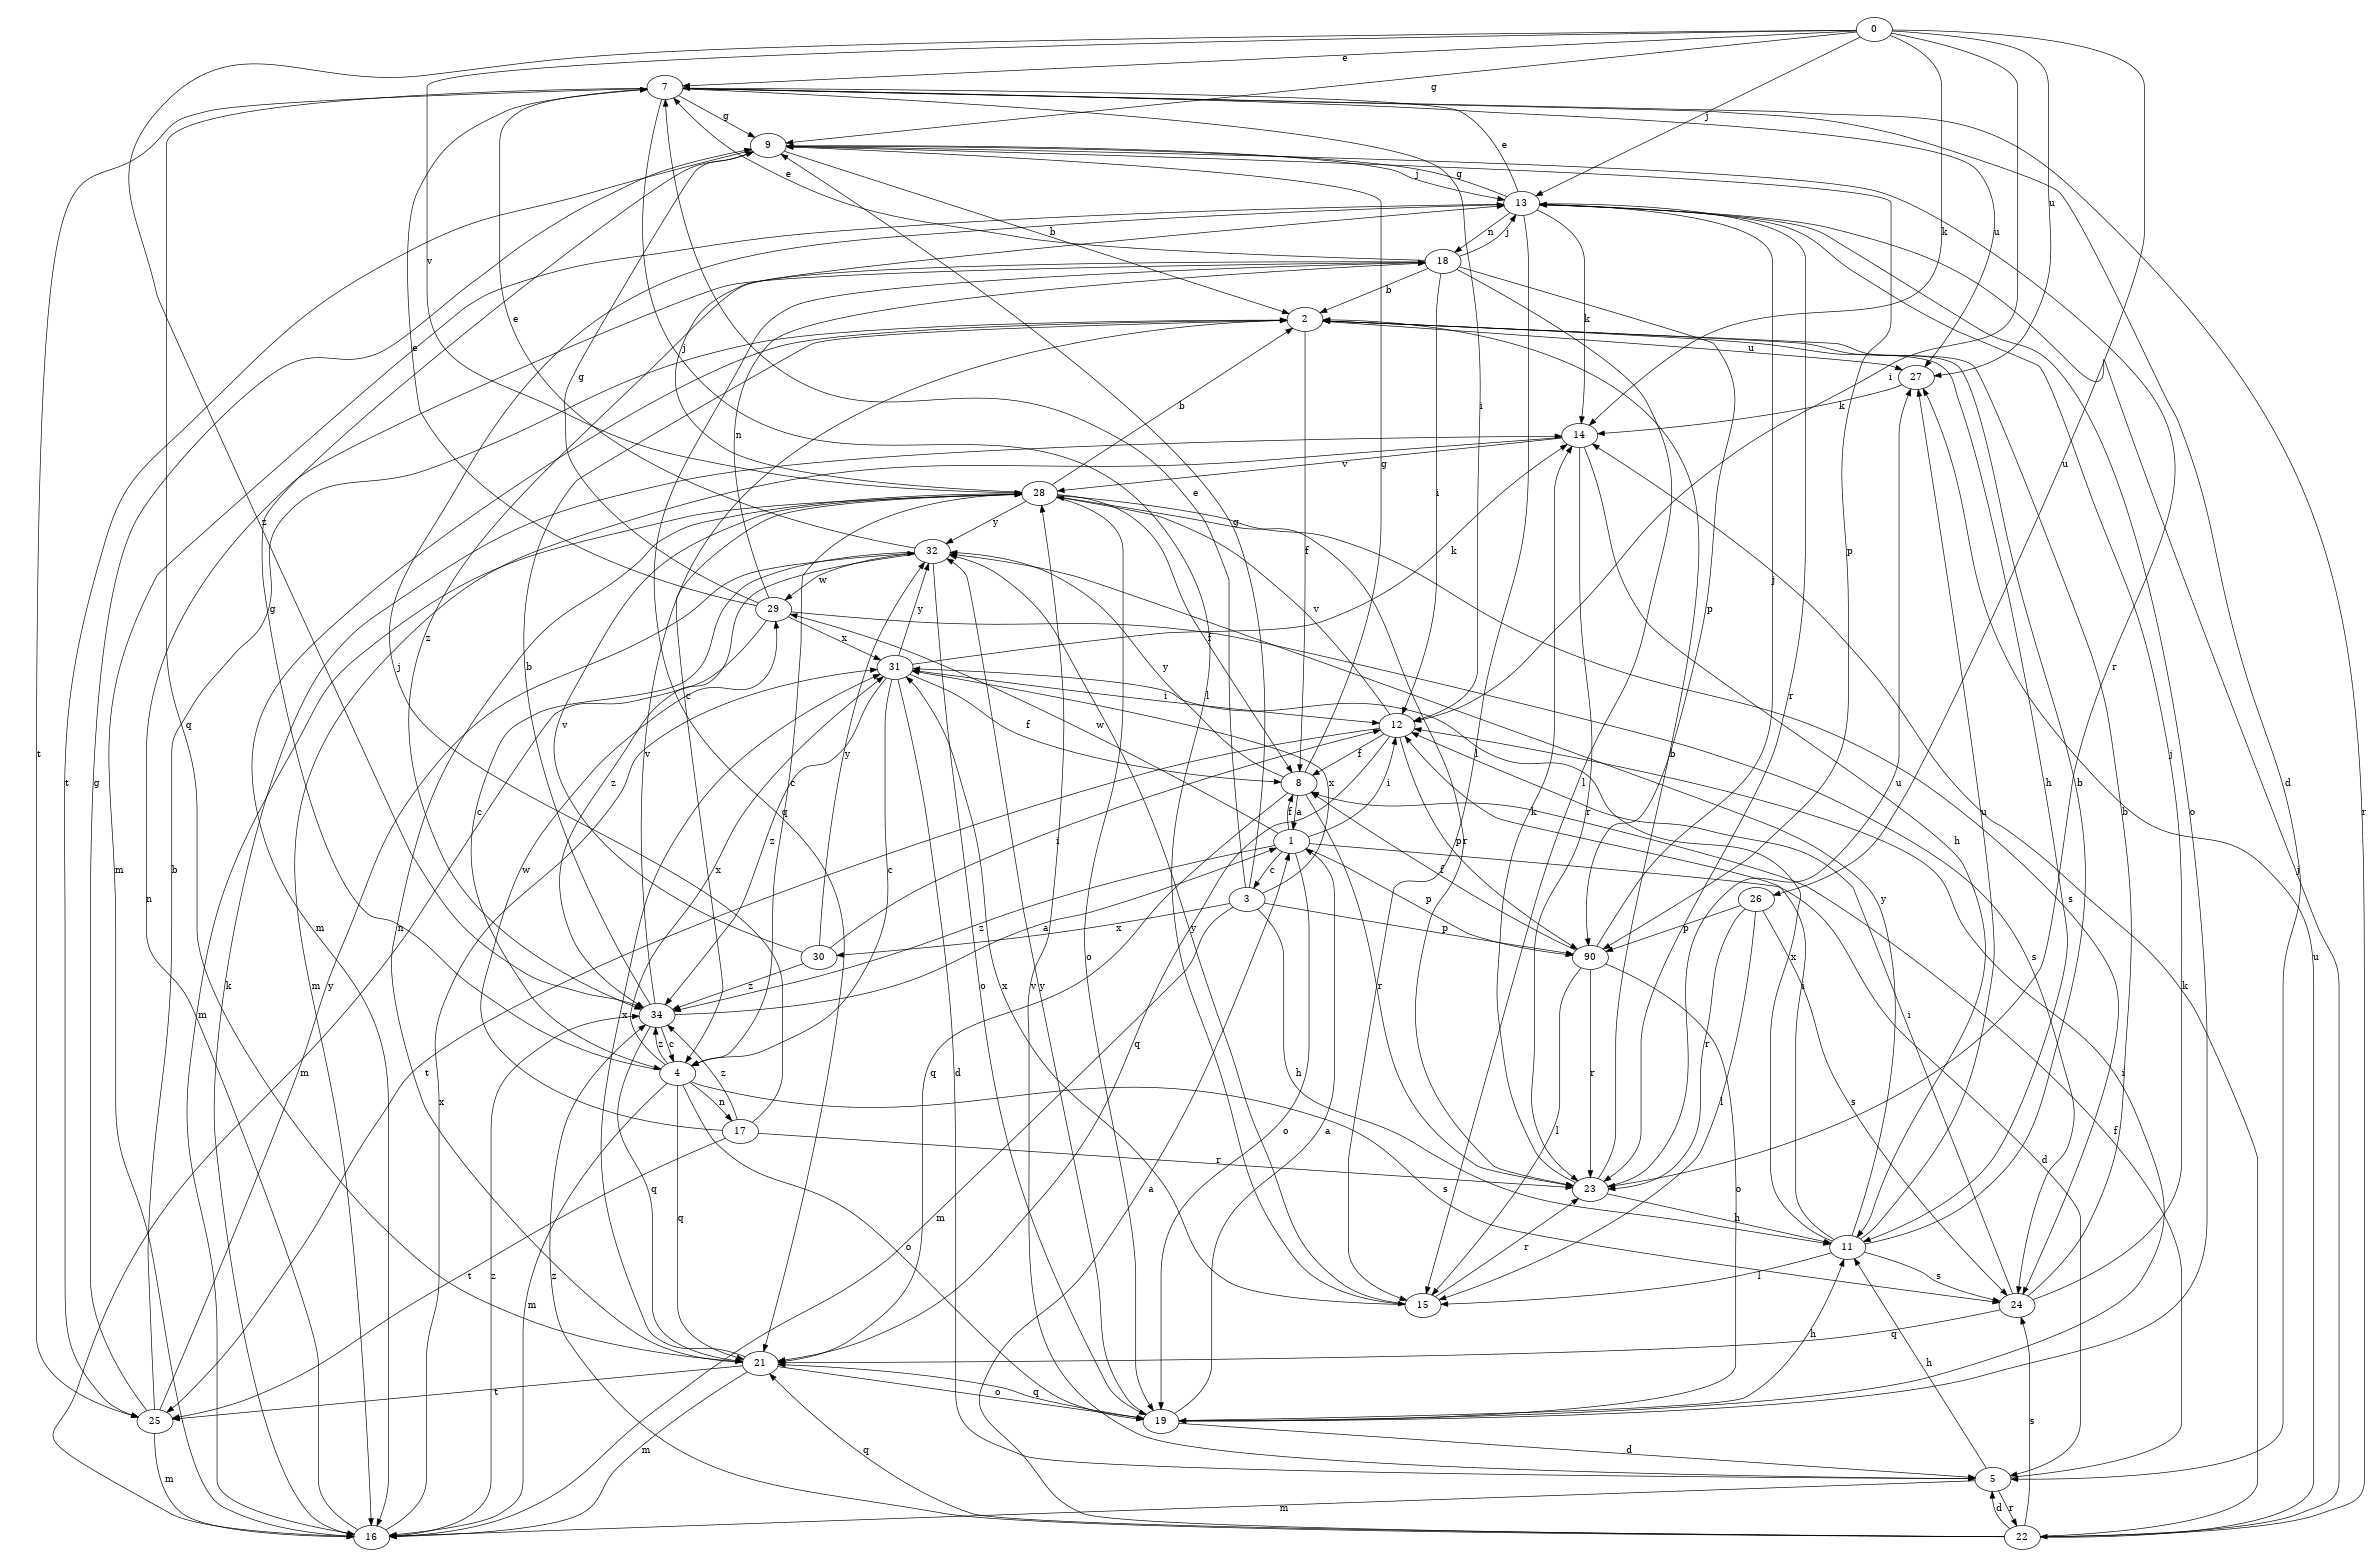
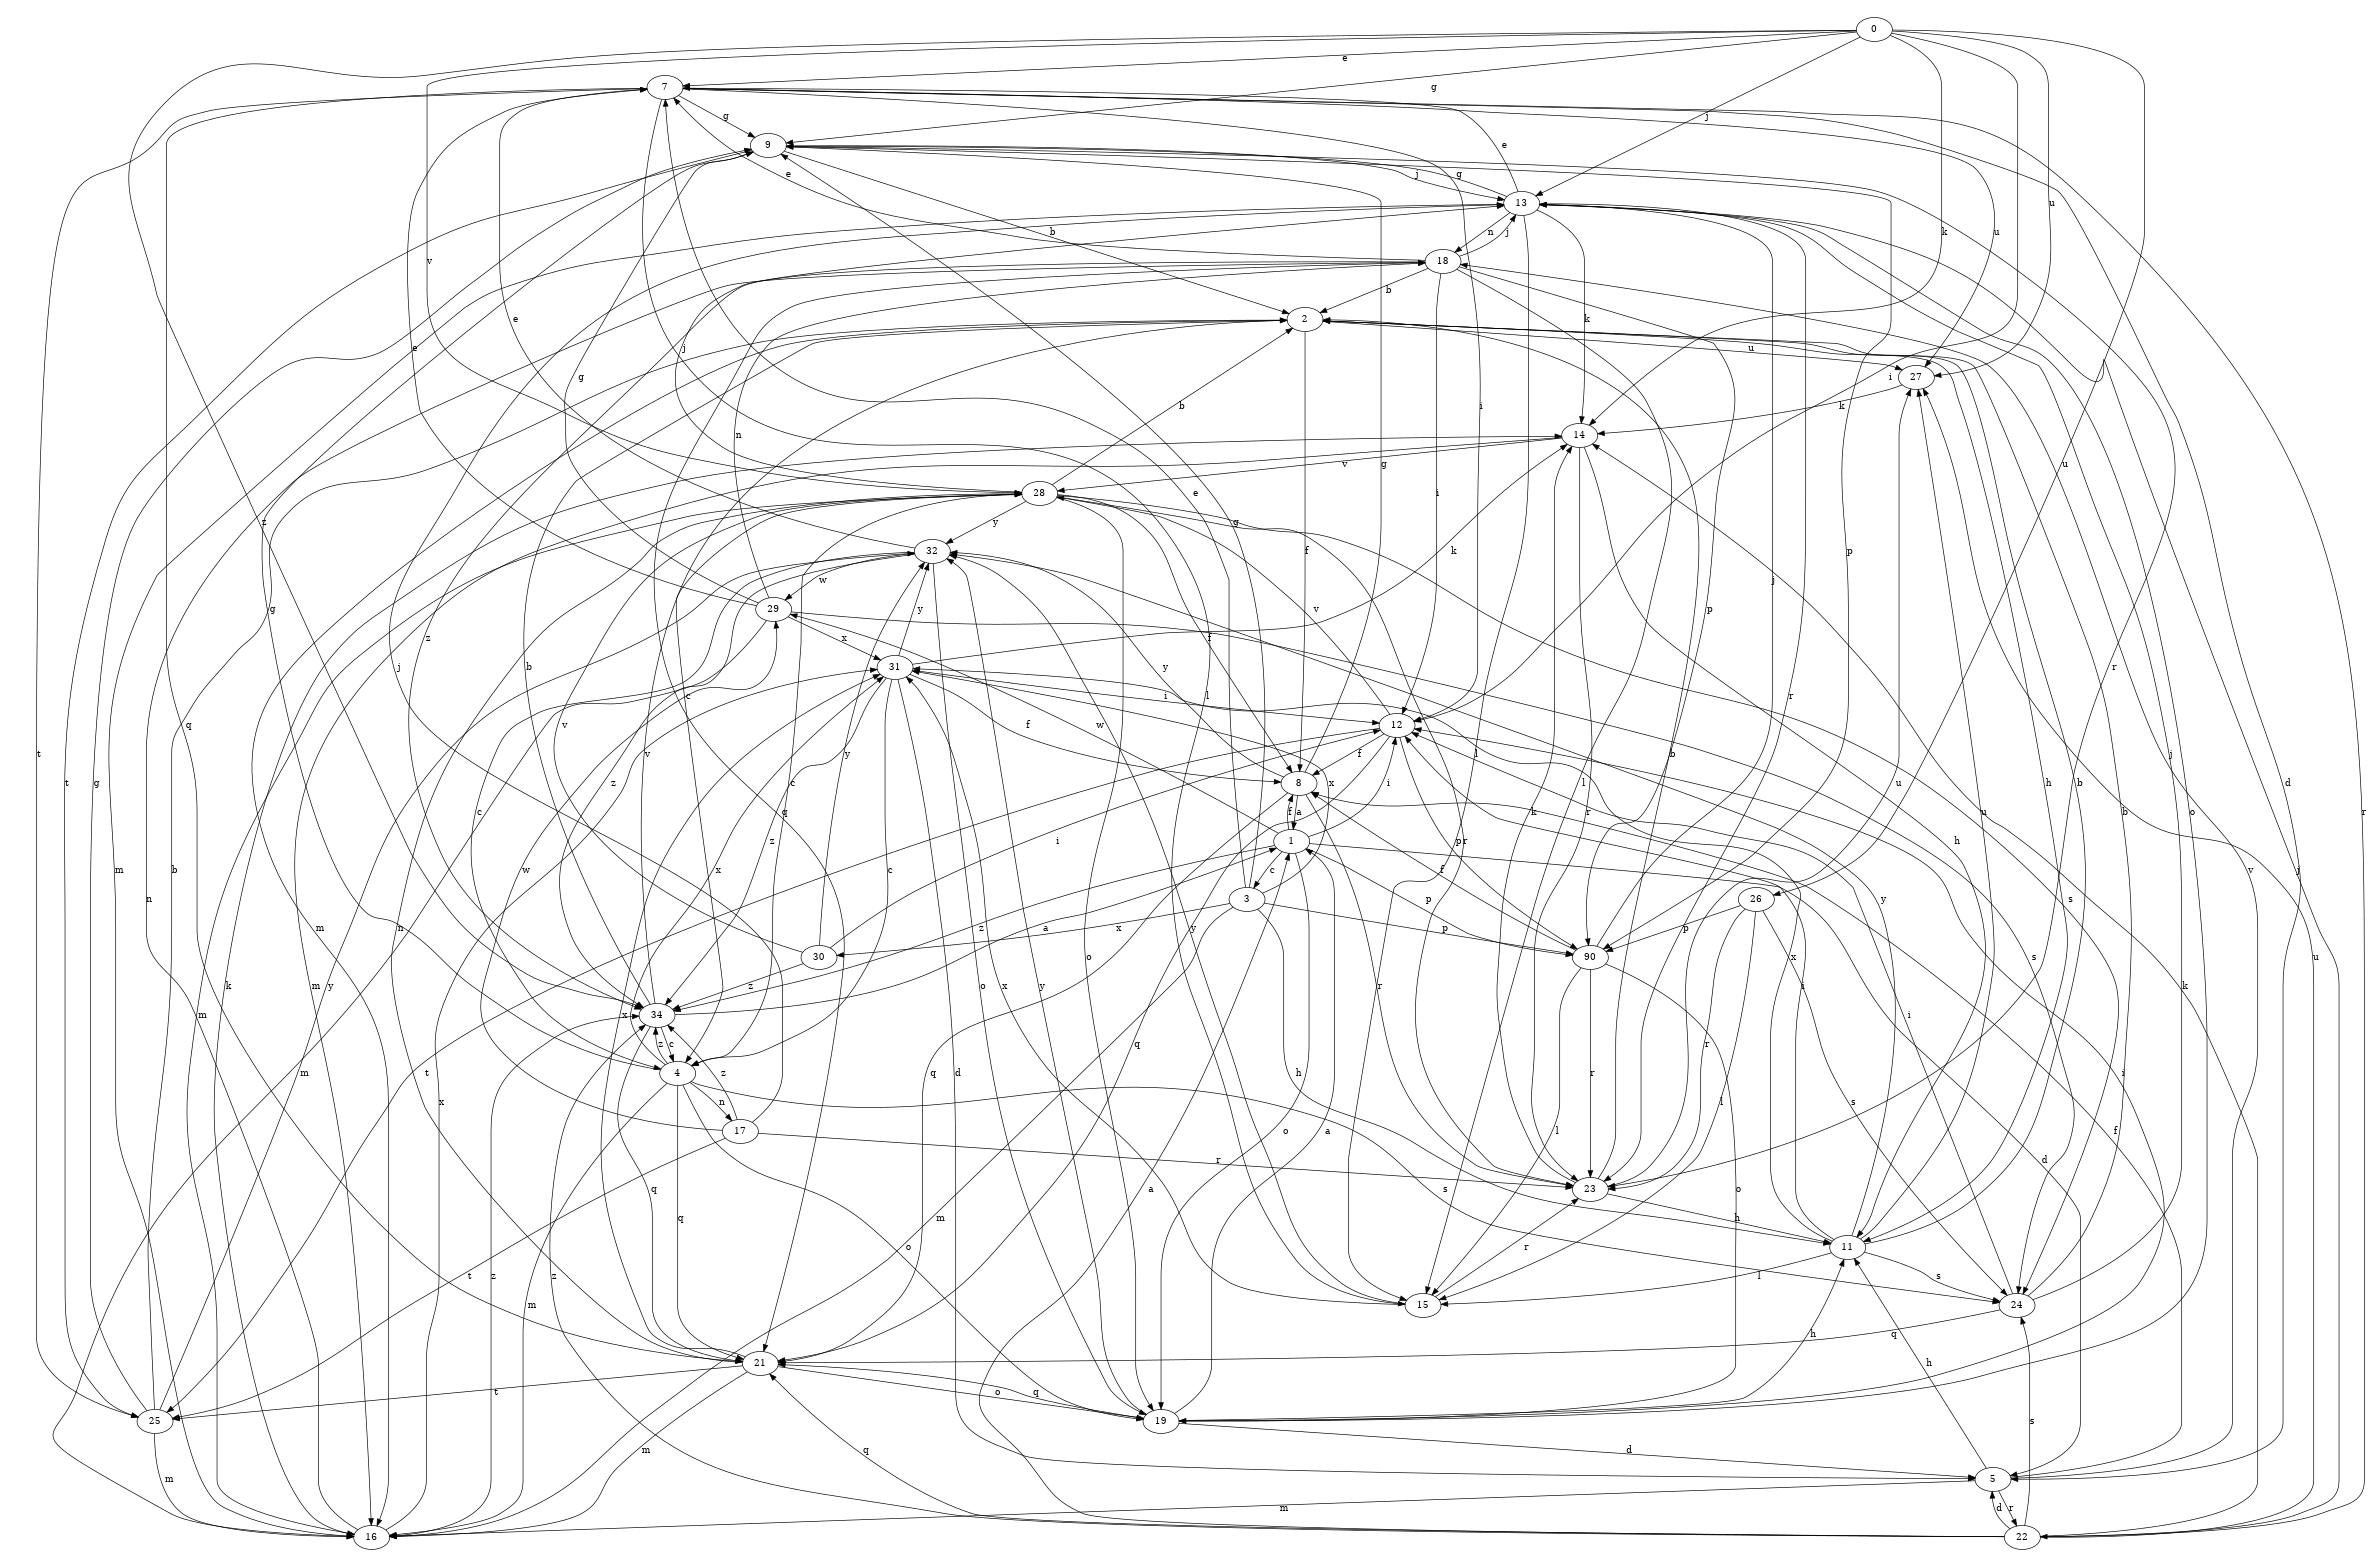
(1084, 1397) -> (2158, 744)
